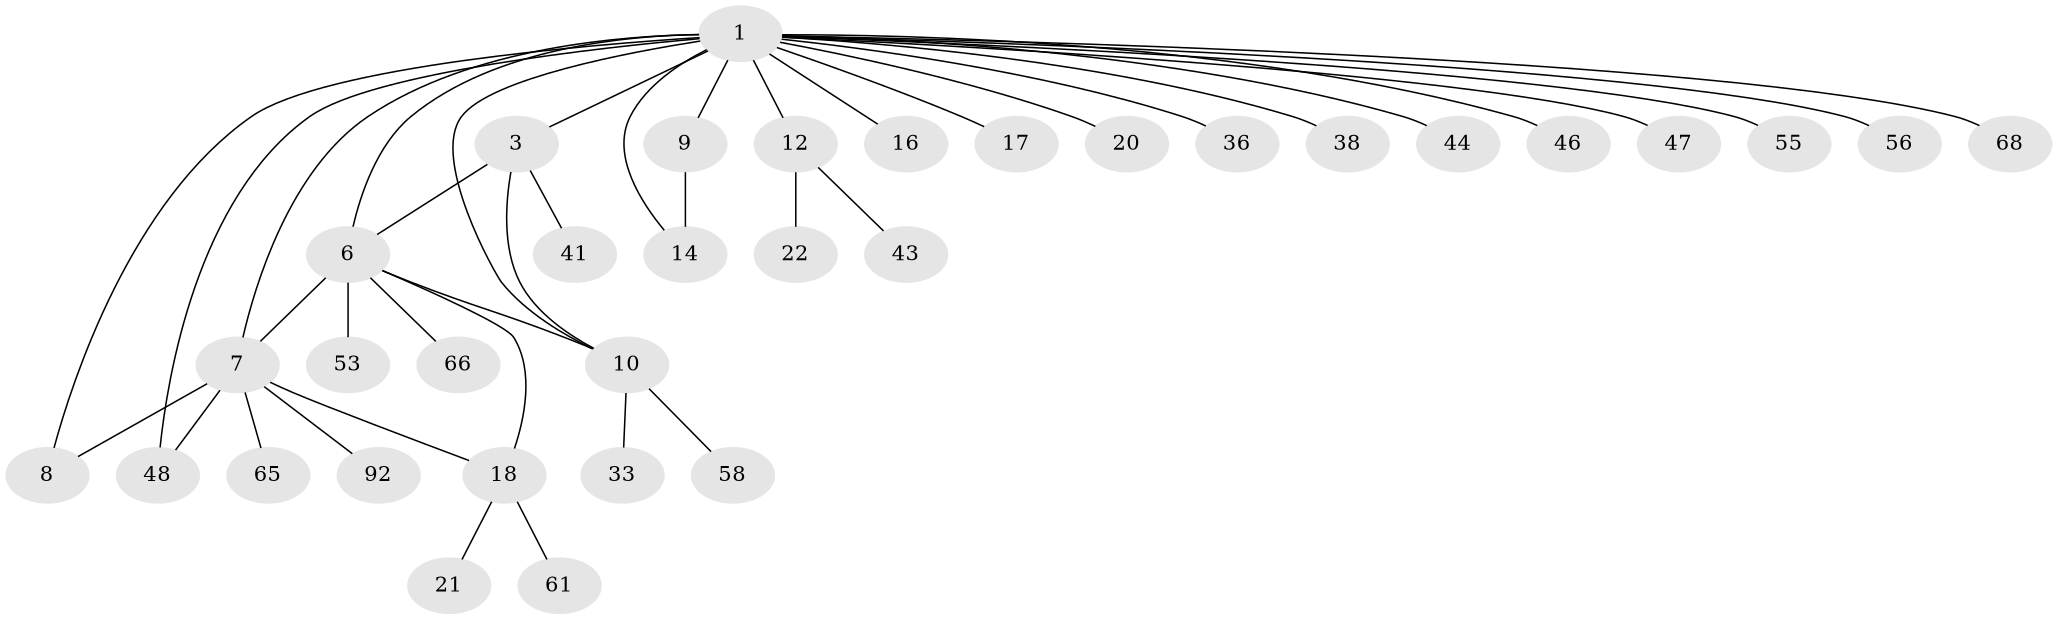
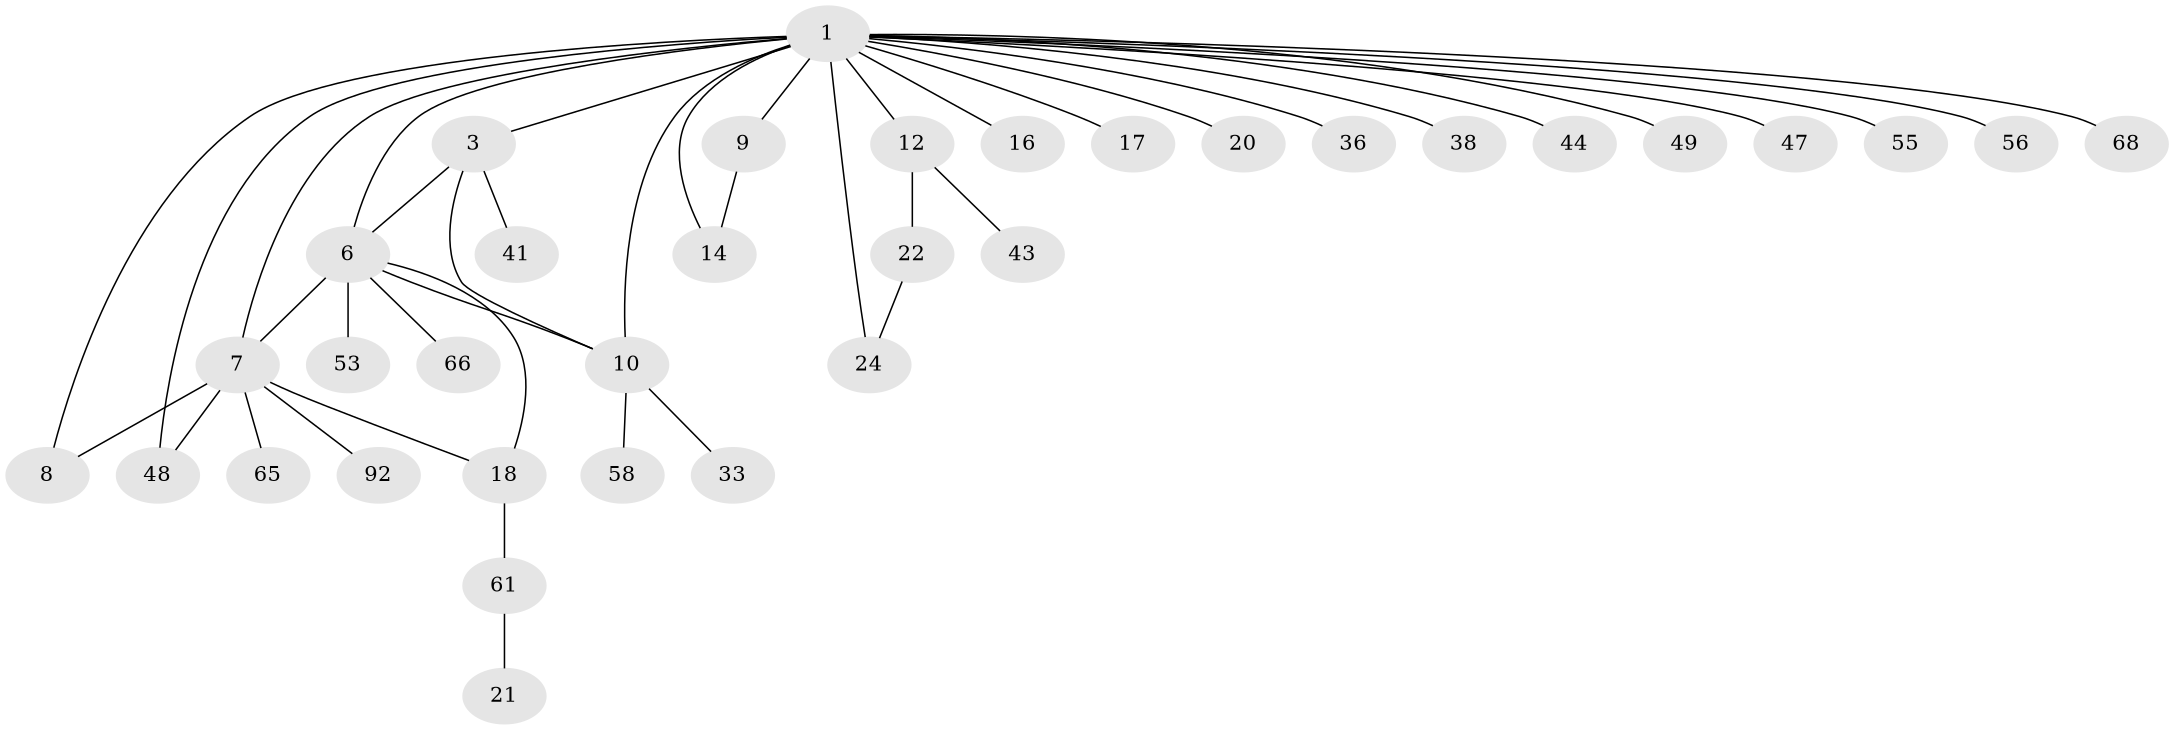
(1569, 144) -> (1685, 144)
none -> (869, 365)
(477, 531) -> (504, 641)
